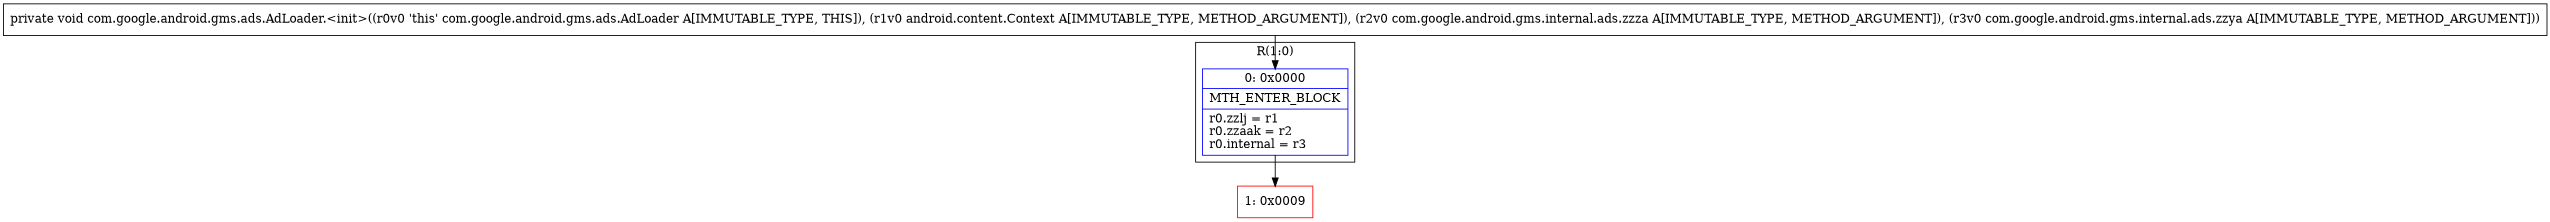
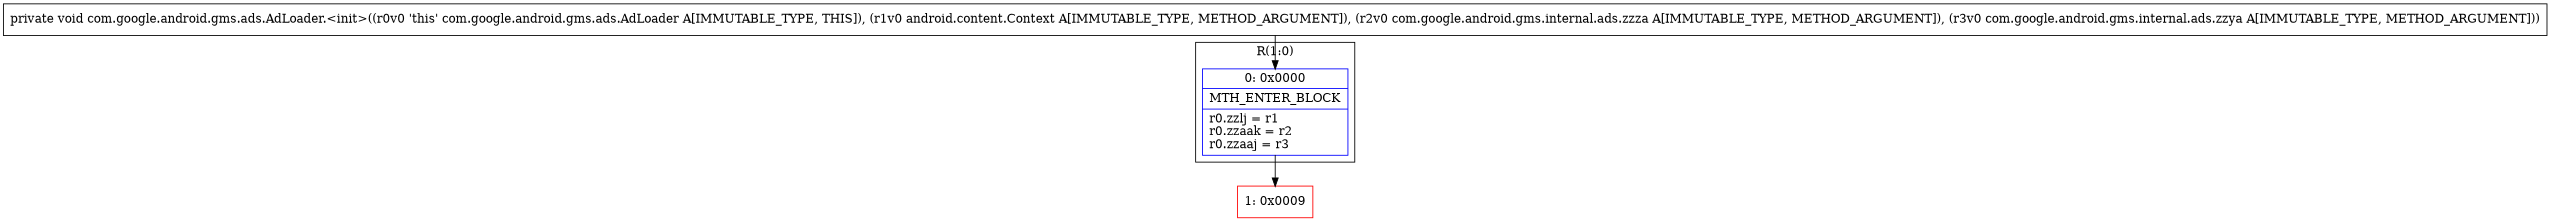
(1258, 145) -> (1250, 145)
